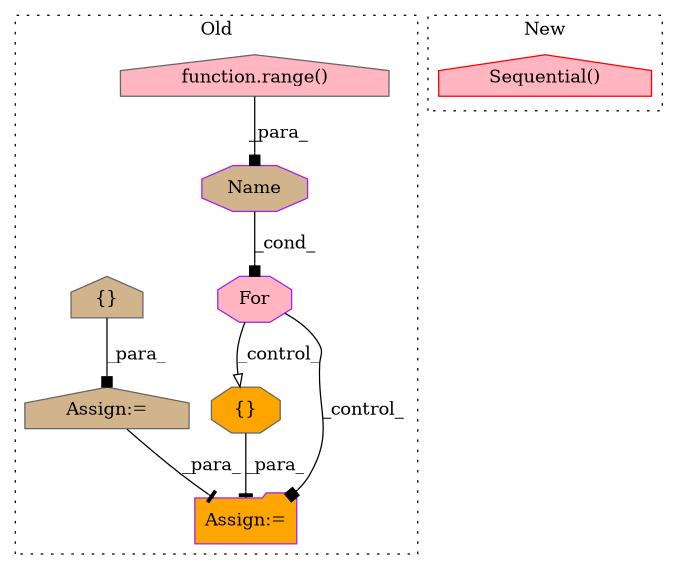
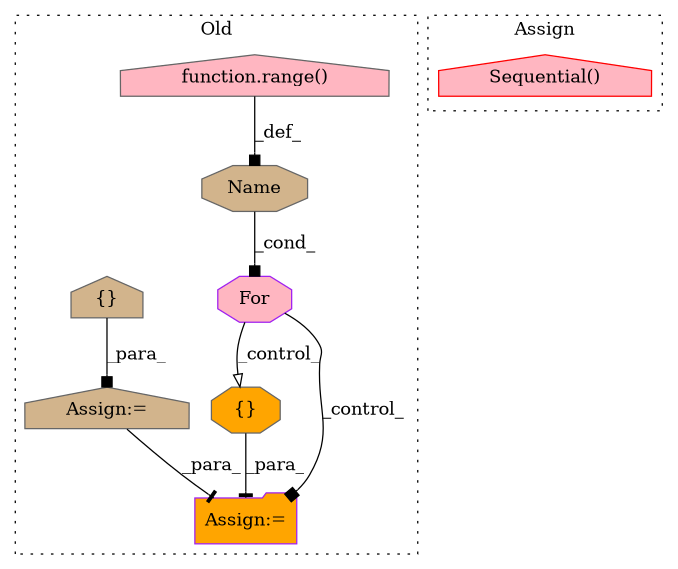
(545, 30) -> (545, 30)
(278, 133) -> (278, 133)
(255, 188) -> (255, 188)
